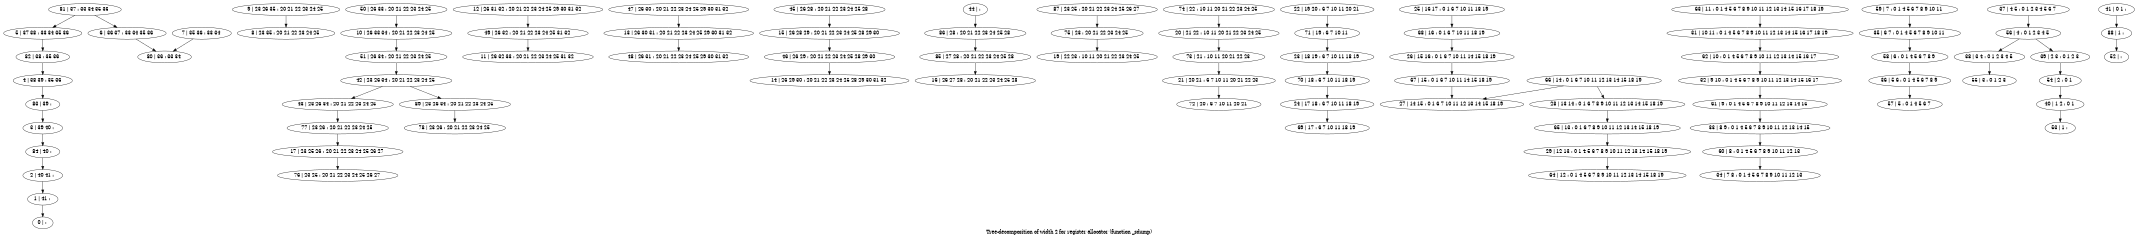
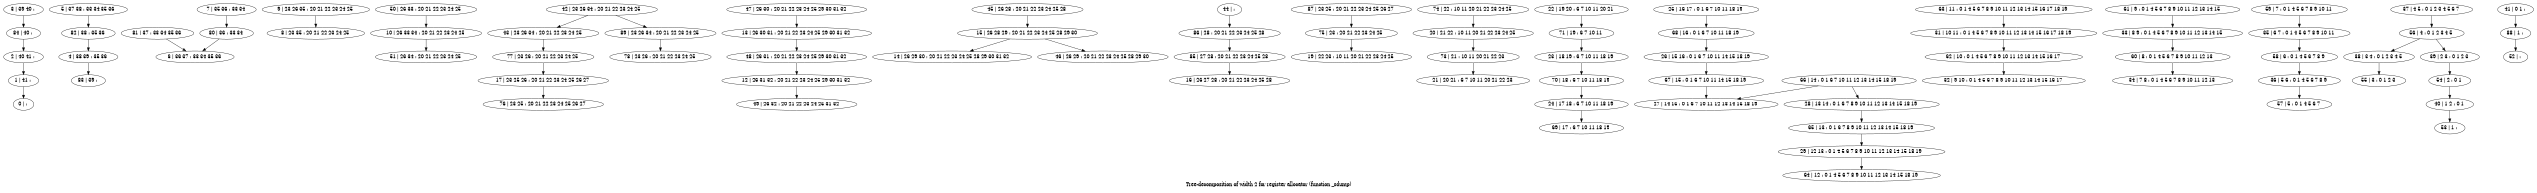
(65, 21) -> none
(144, 44) -> (212, 44)
(528, 57) -> none
(396, 67) -> none
none -> (797, 67)
(829, 67) -> (991, 45)
(1760, 91) -> none
(1219, 104) -> none
(43, 115) -> none
